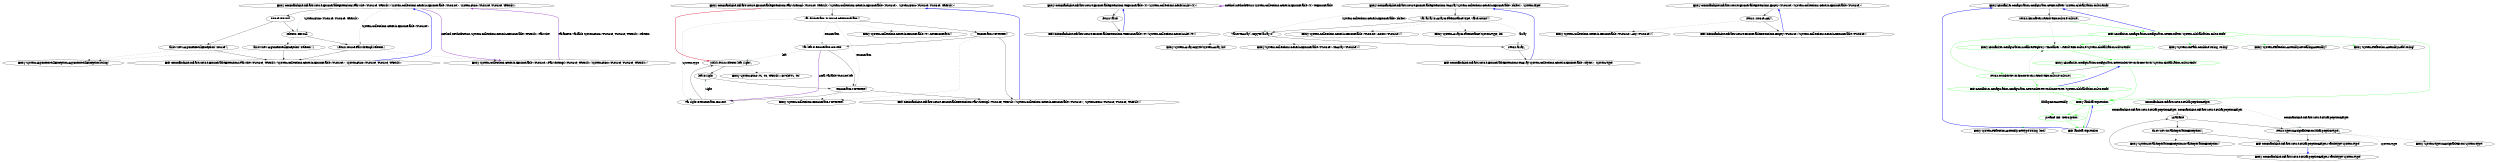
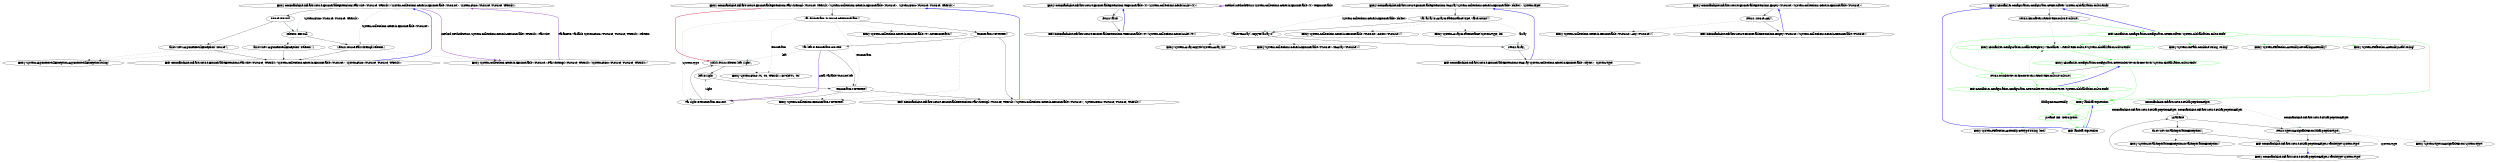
(824, 32) -> (771, 34)
